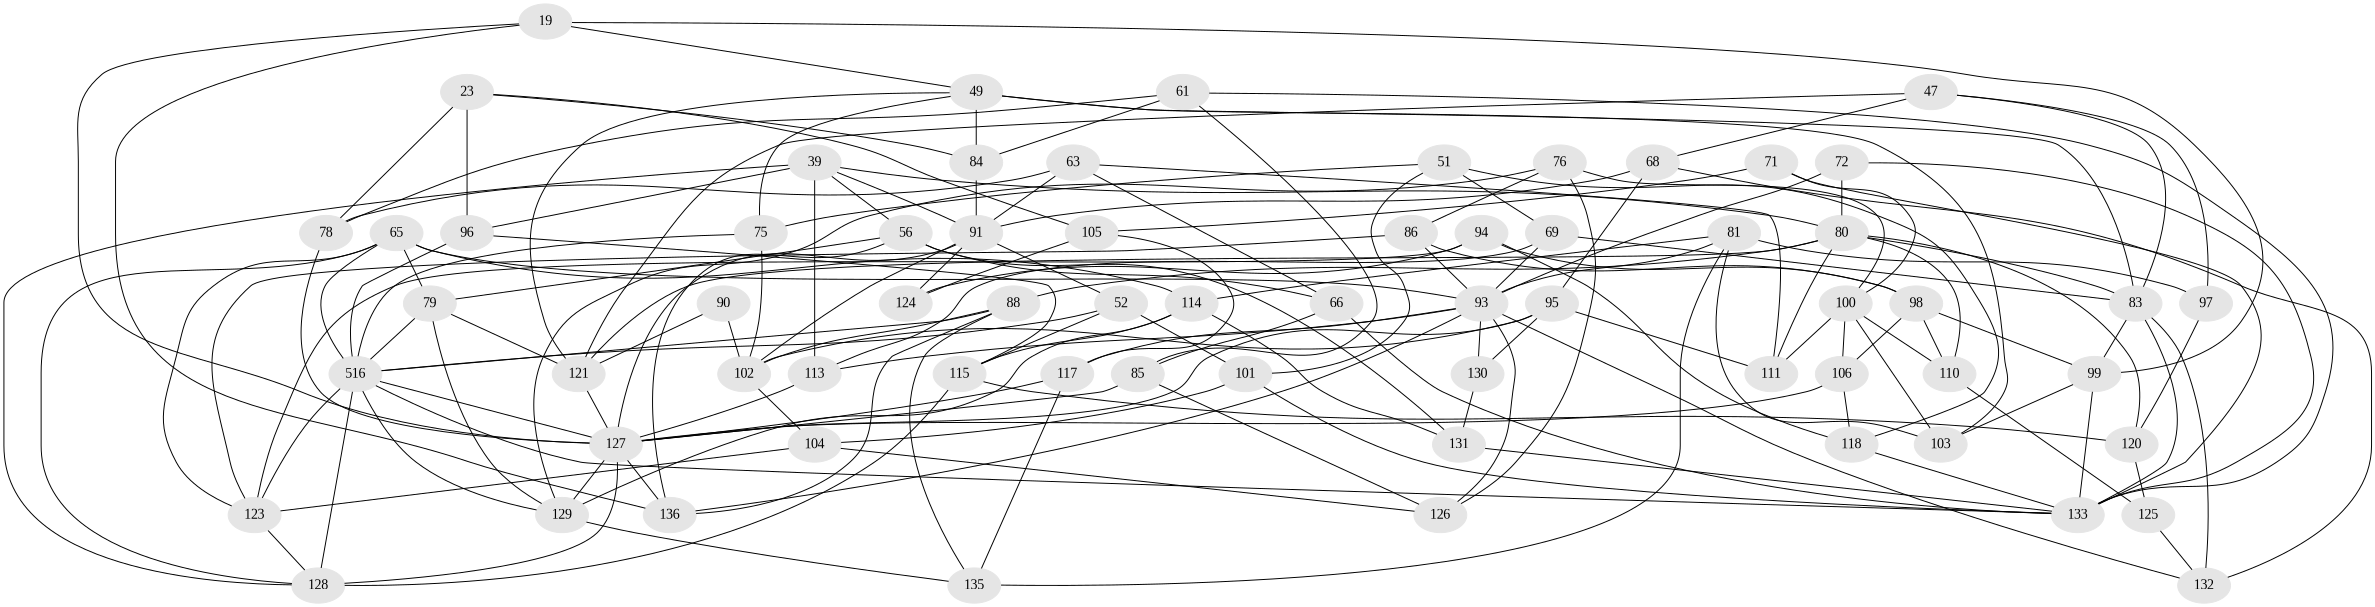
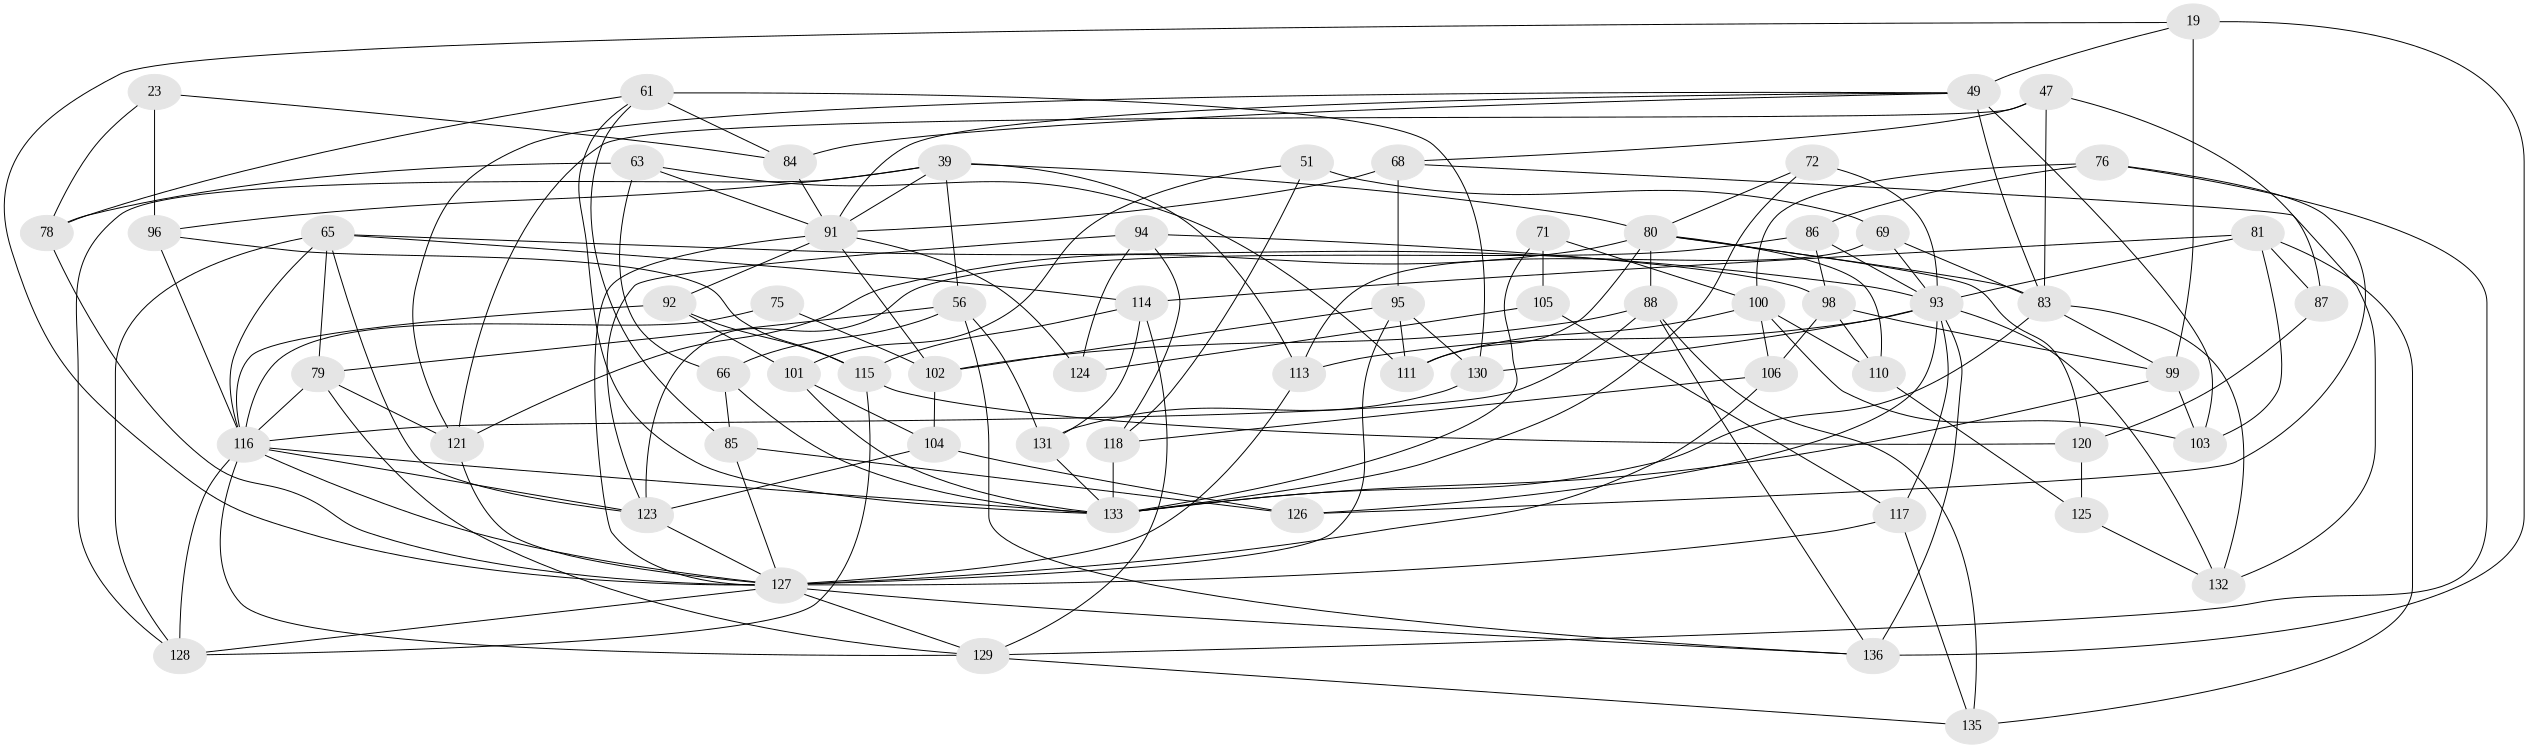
none -> (1193, 105)
(869, 111) -> (1377, 103)
(846, 144) -> none
(1180, 179) -> none
(724, 304) -> none
(1121, 304) -> (670, 304)
(2206, 304) -> (2321, 304)
(355, 374) -> (244, 445)
(286, 550) -> (714, 550)
